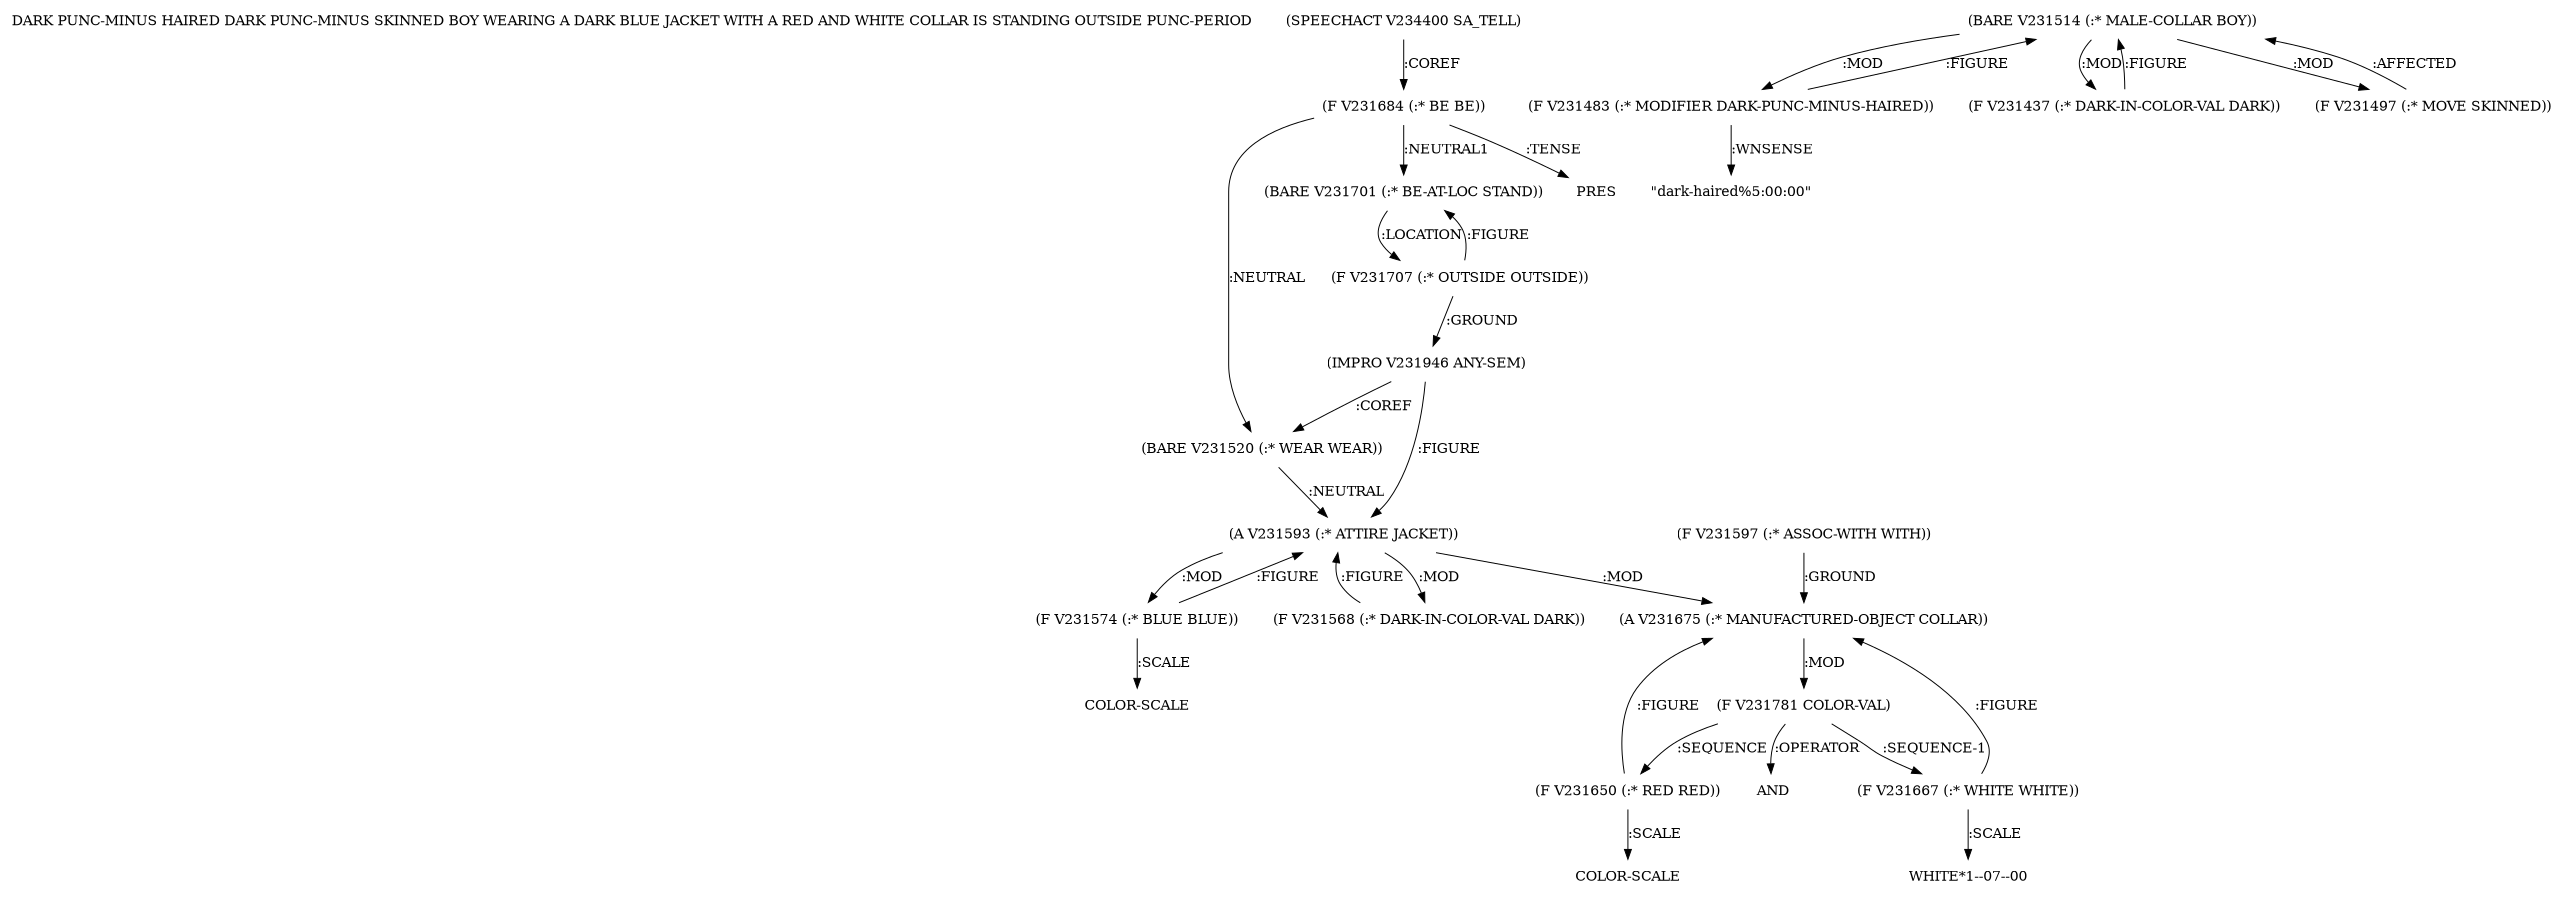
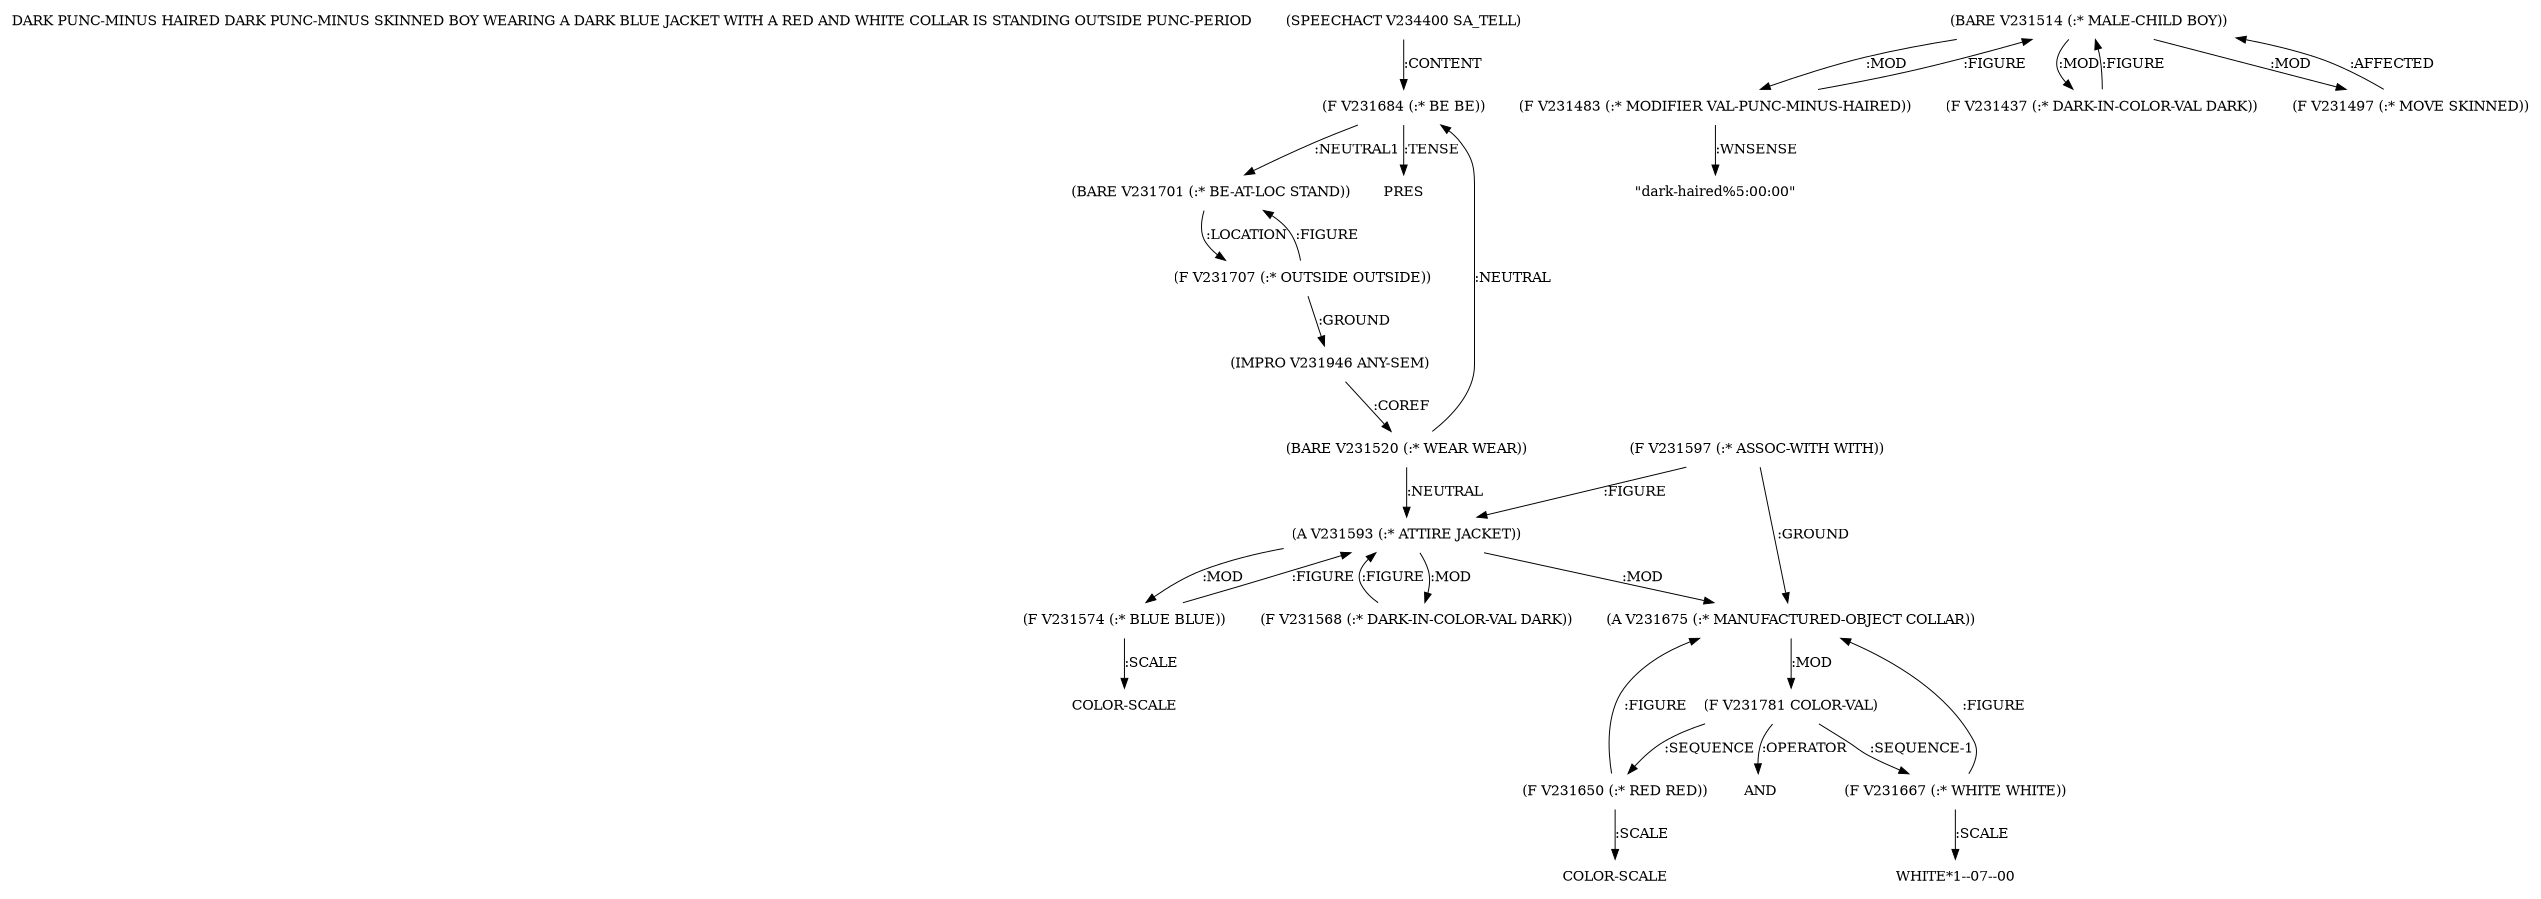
(2113, 22) -> (2089, 22)
(1432, 64) -> (1443, 64)
(1731, 107) -> (1715, 107)
(1229, 248) -> (1475, 284)
(1412, 450) -> (1587, 491)
